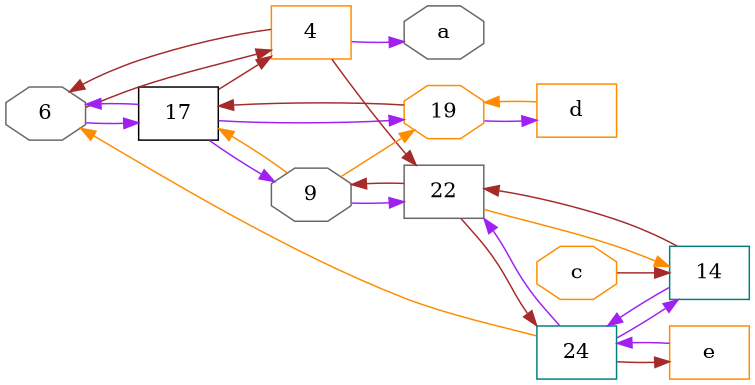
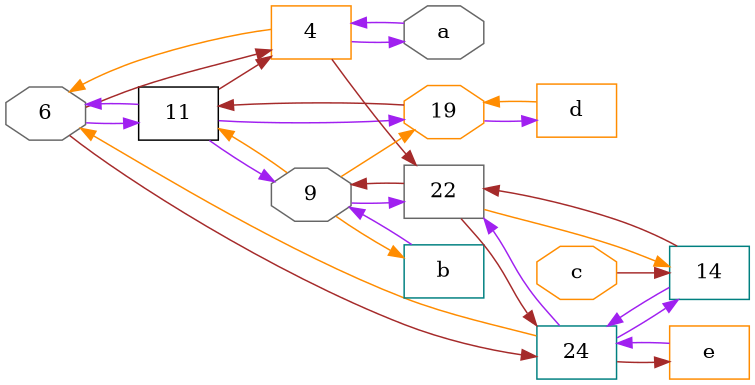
none -> (385, 23)
(175, 49) -> (175, 49)
(178, 114) -> (178, 114)
none -> (284, 269)
none -> (444, 271)
